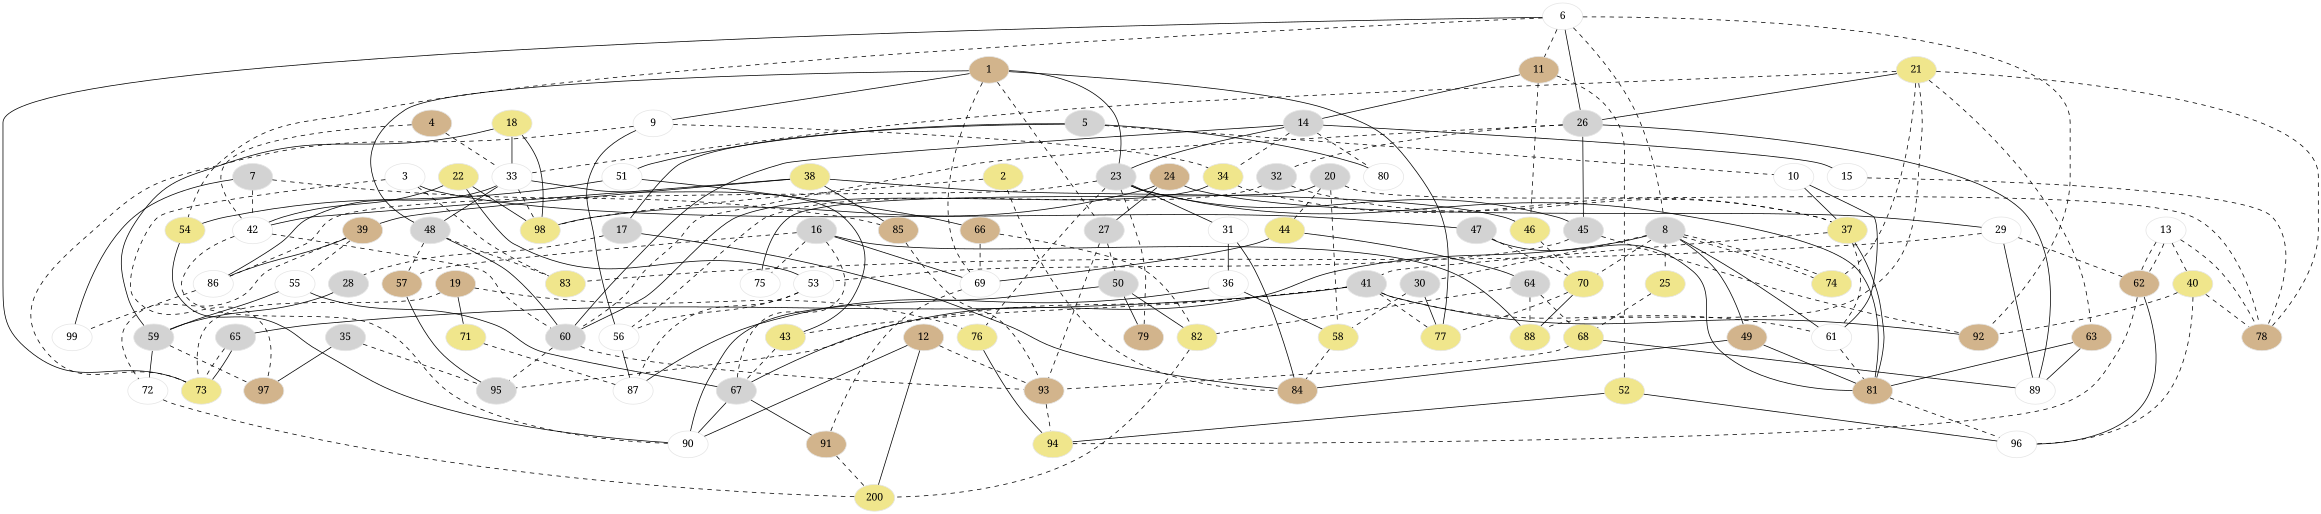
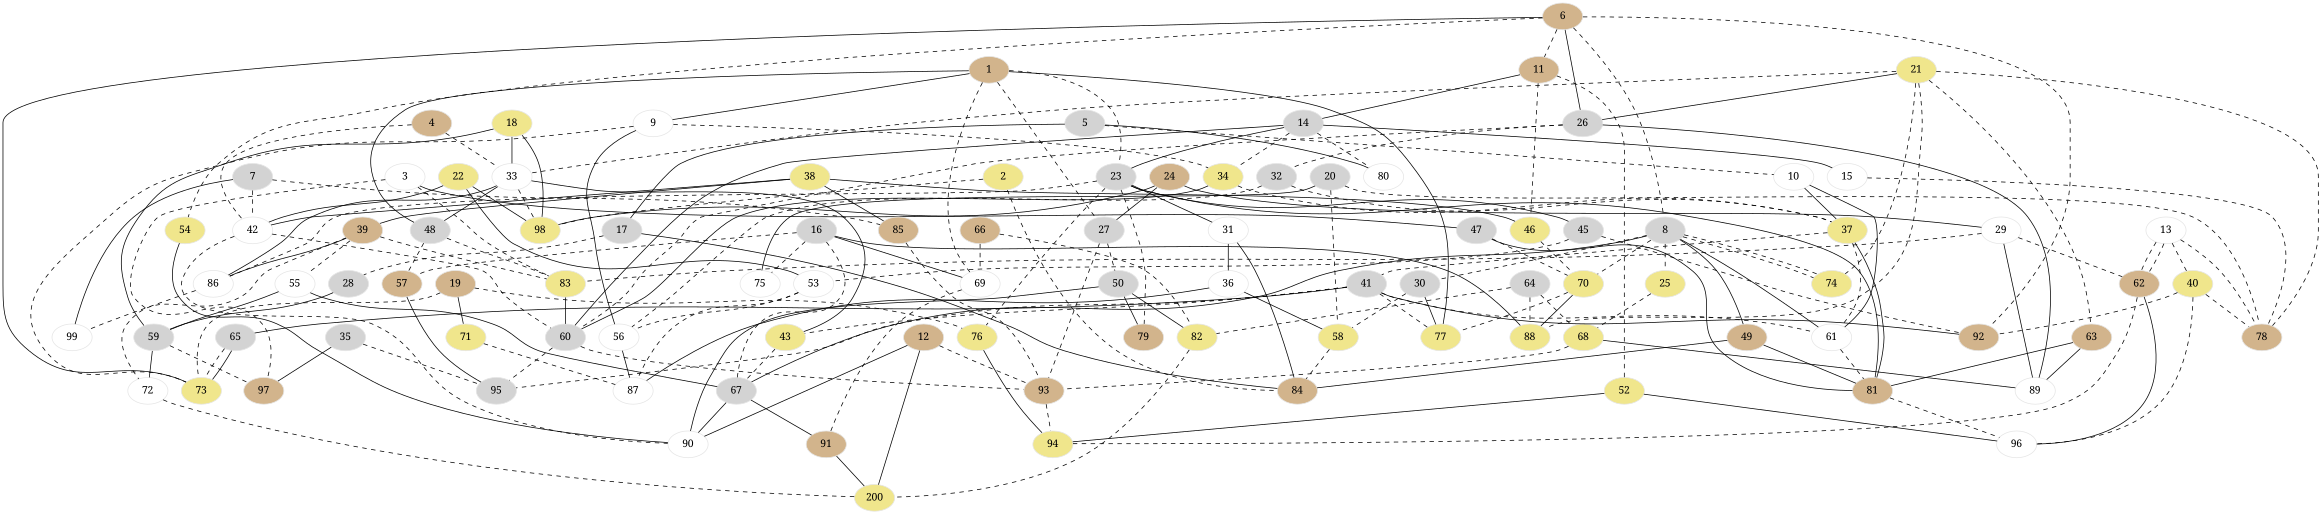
(1563, 16) -> (1563, 16)
(1090, 91) -> (1090, 91)
(622, 177) -> none
(1583, 177) -> none
(1285, 230) -> none
none -> (463, 259)
(509, 272) -> (565, 314)
(850, 471) -> (850, 471)
